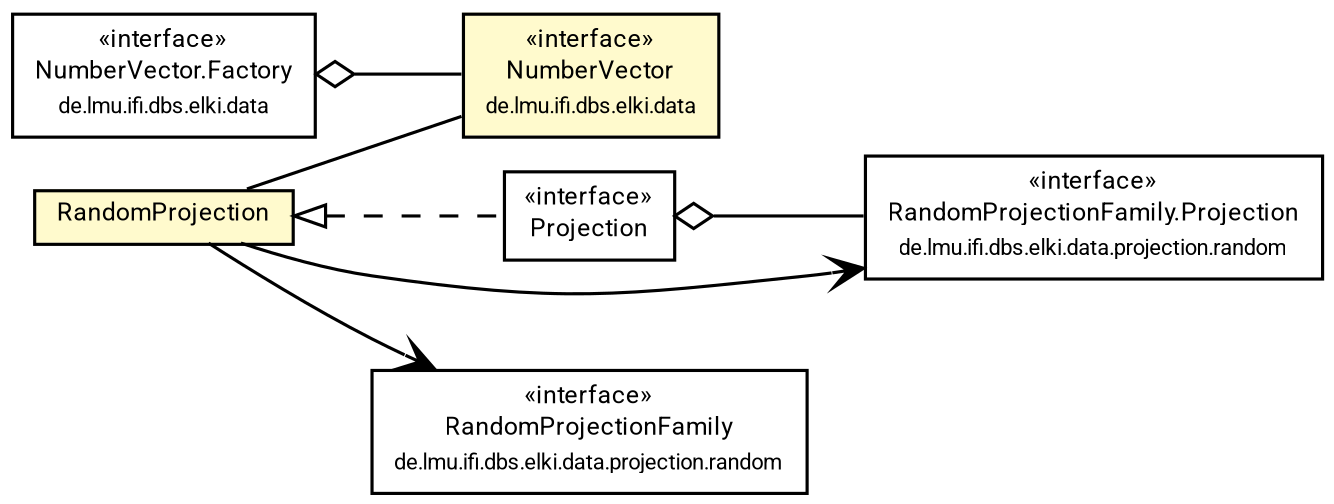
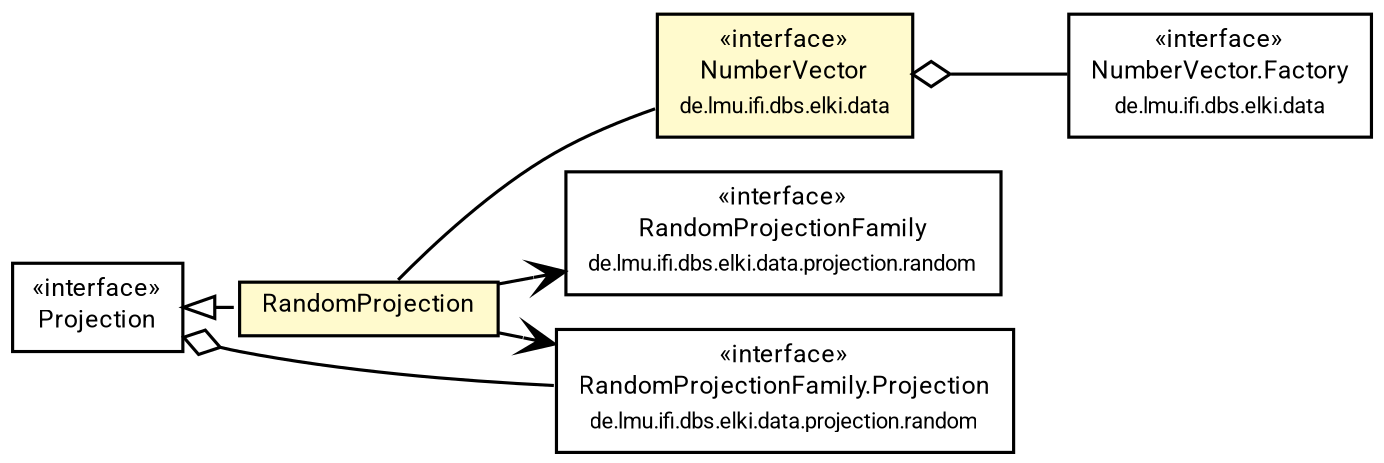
(408, 74) -> (1009, 74)
(415, 216) -> (227, 307)
